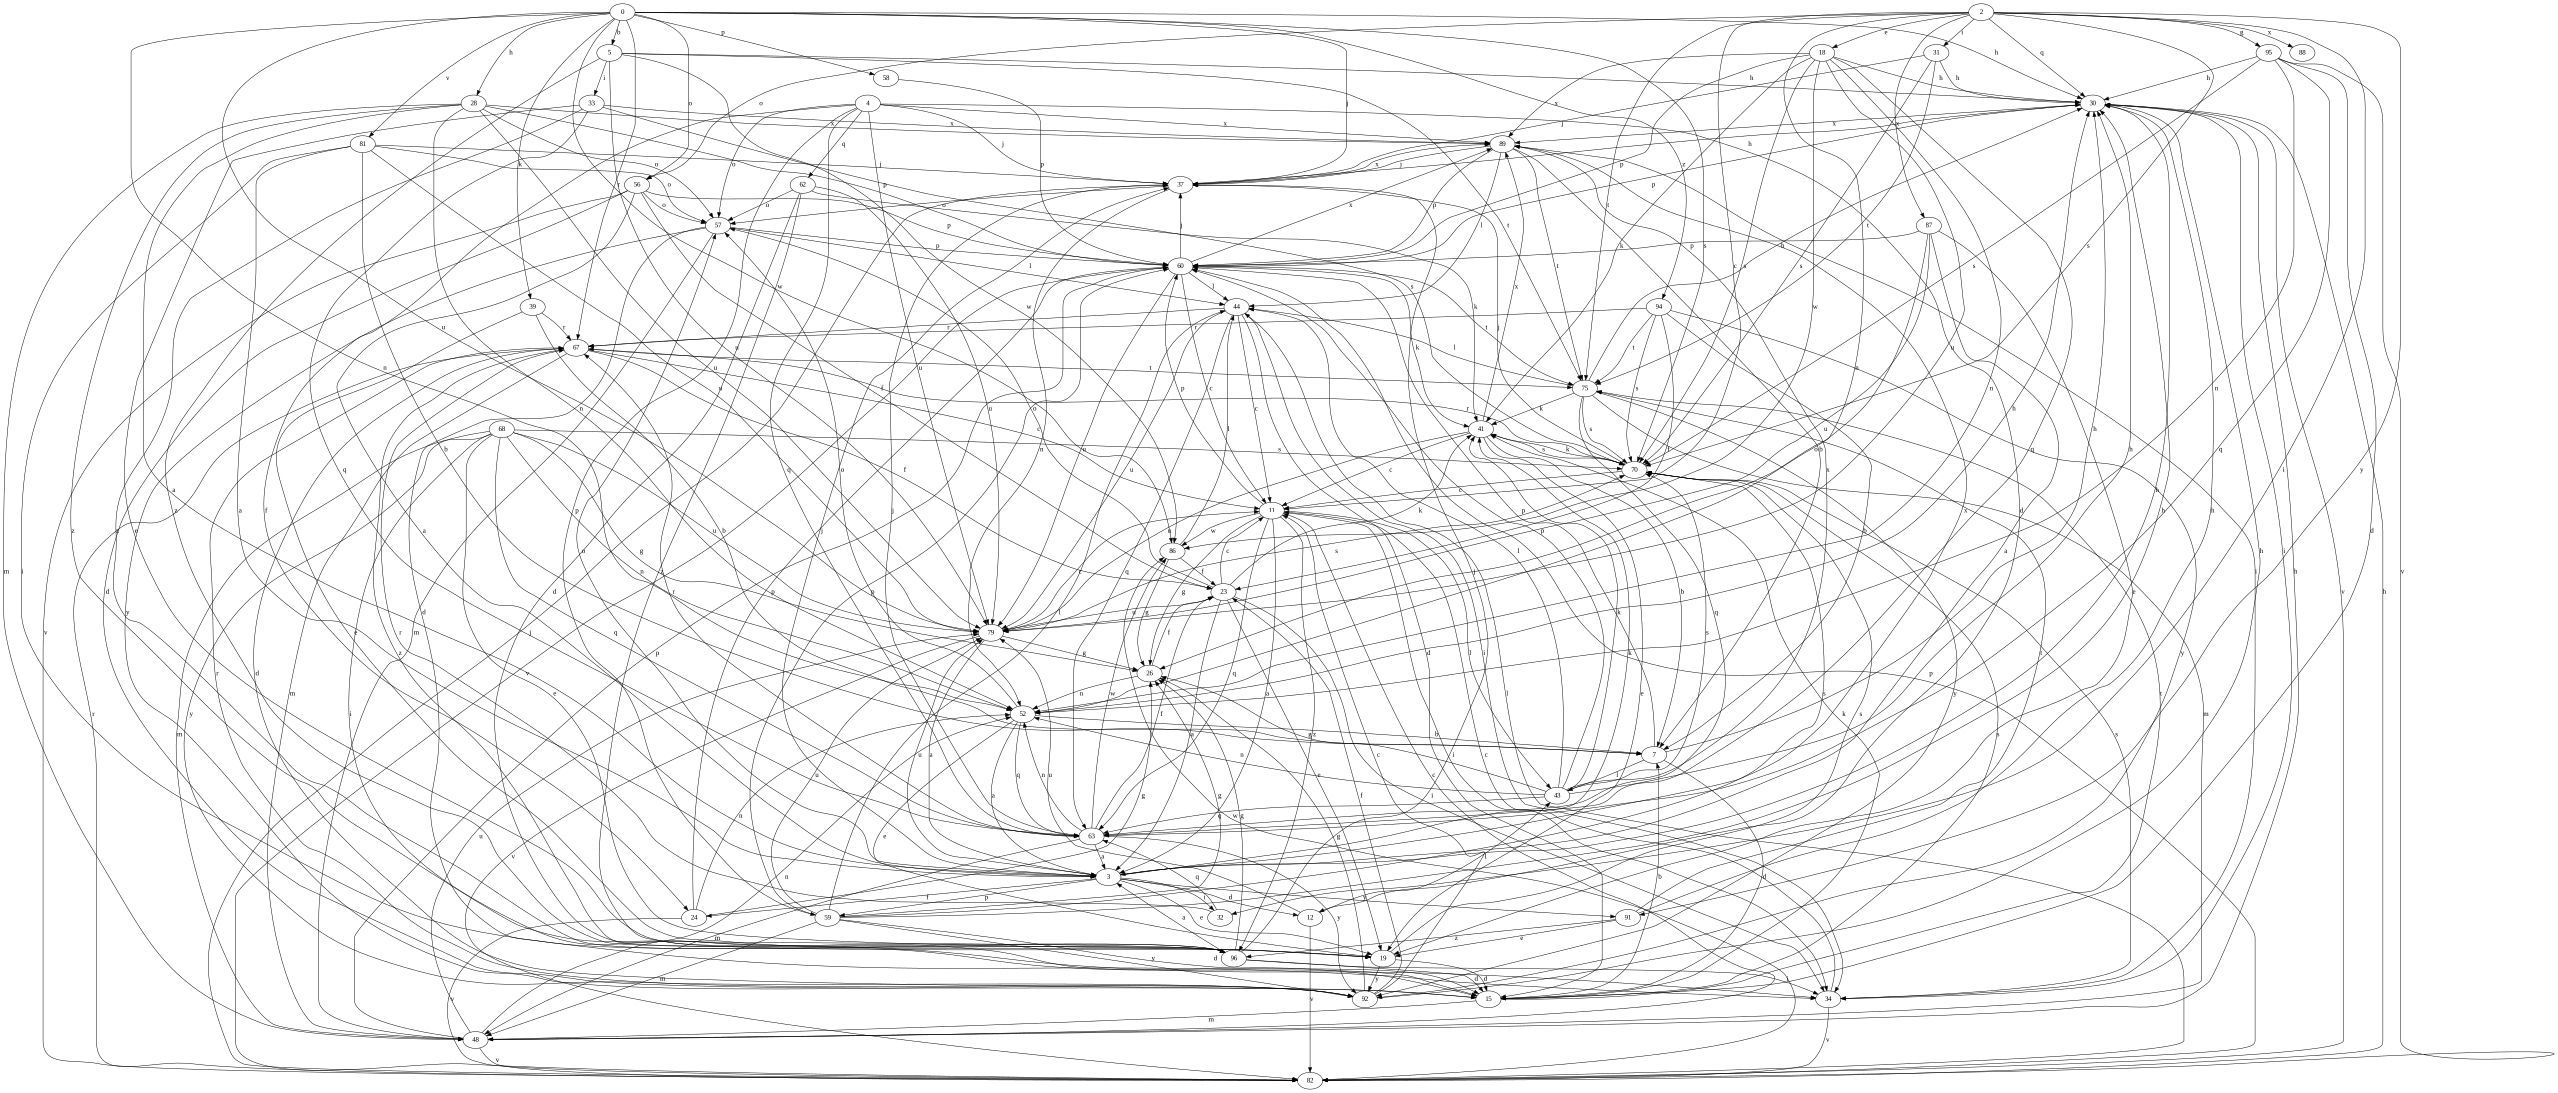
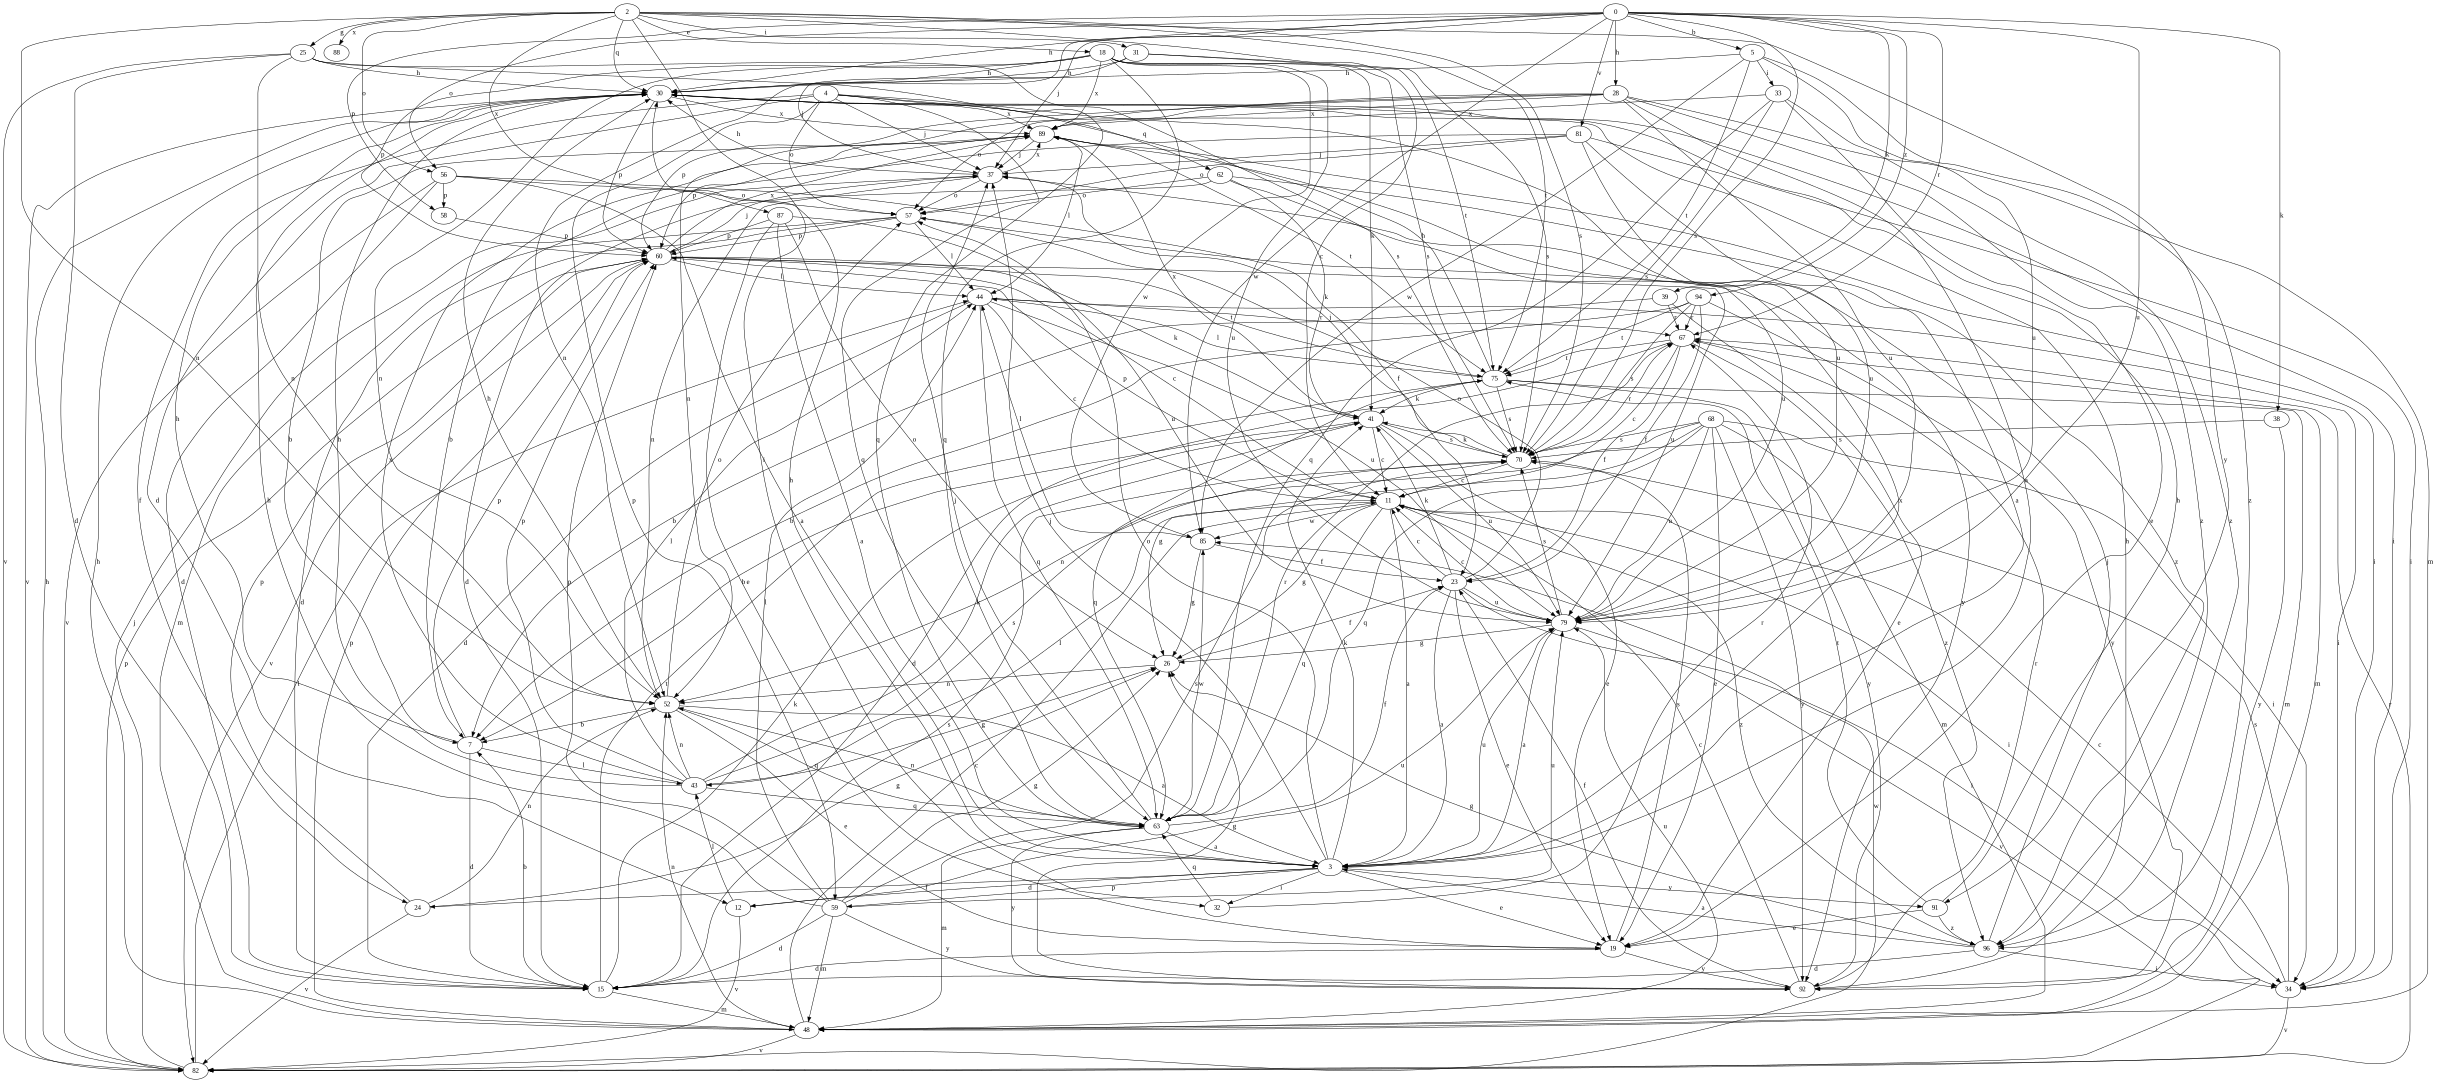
(2269, 53) -> (303, 53)
(917, 224) -> (444, 193)
none -> (2277, 419)
(1172, 551) -> (1203, 542)
